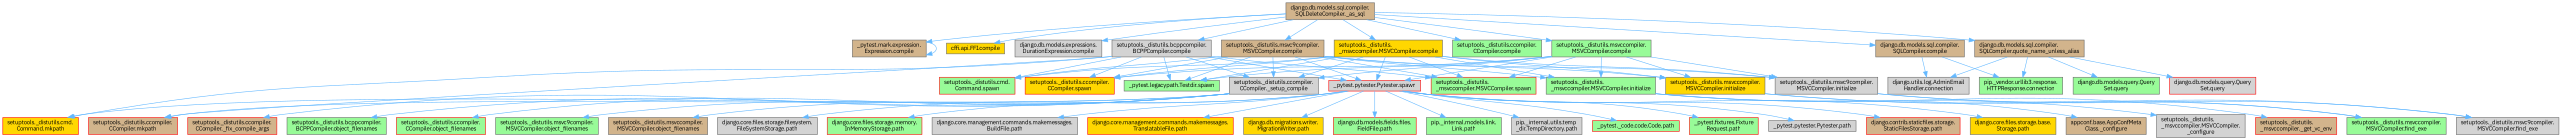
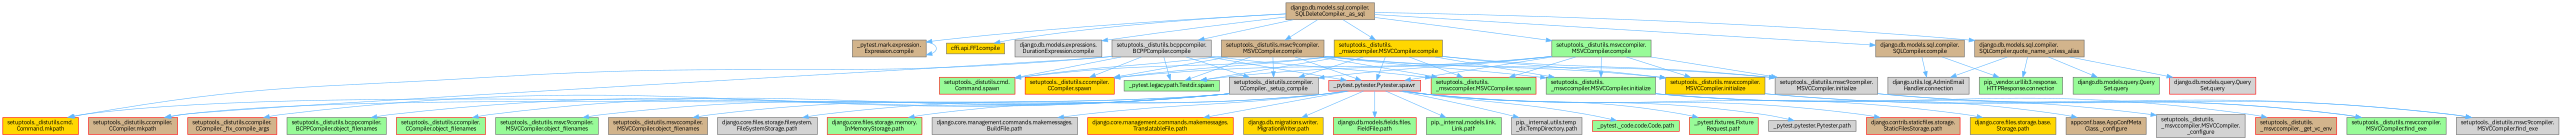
(1497, 48) -> none
